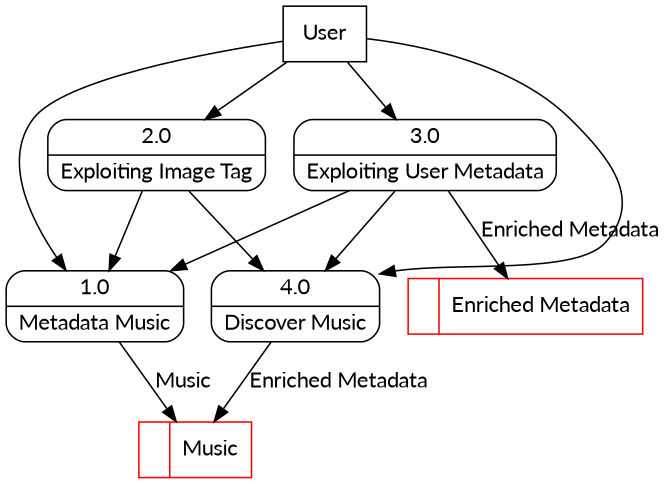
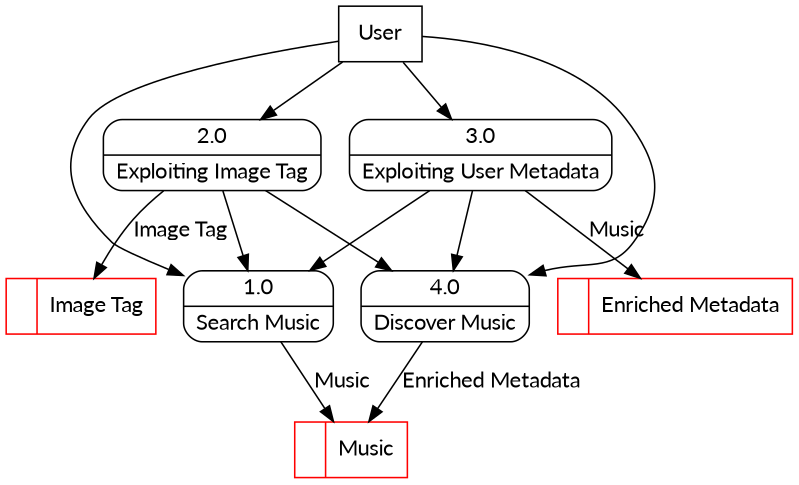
(570, 231) -> (617, 231)
none -> (81, 306)
(95, 323) -> (258, 323)
